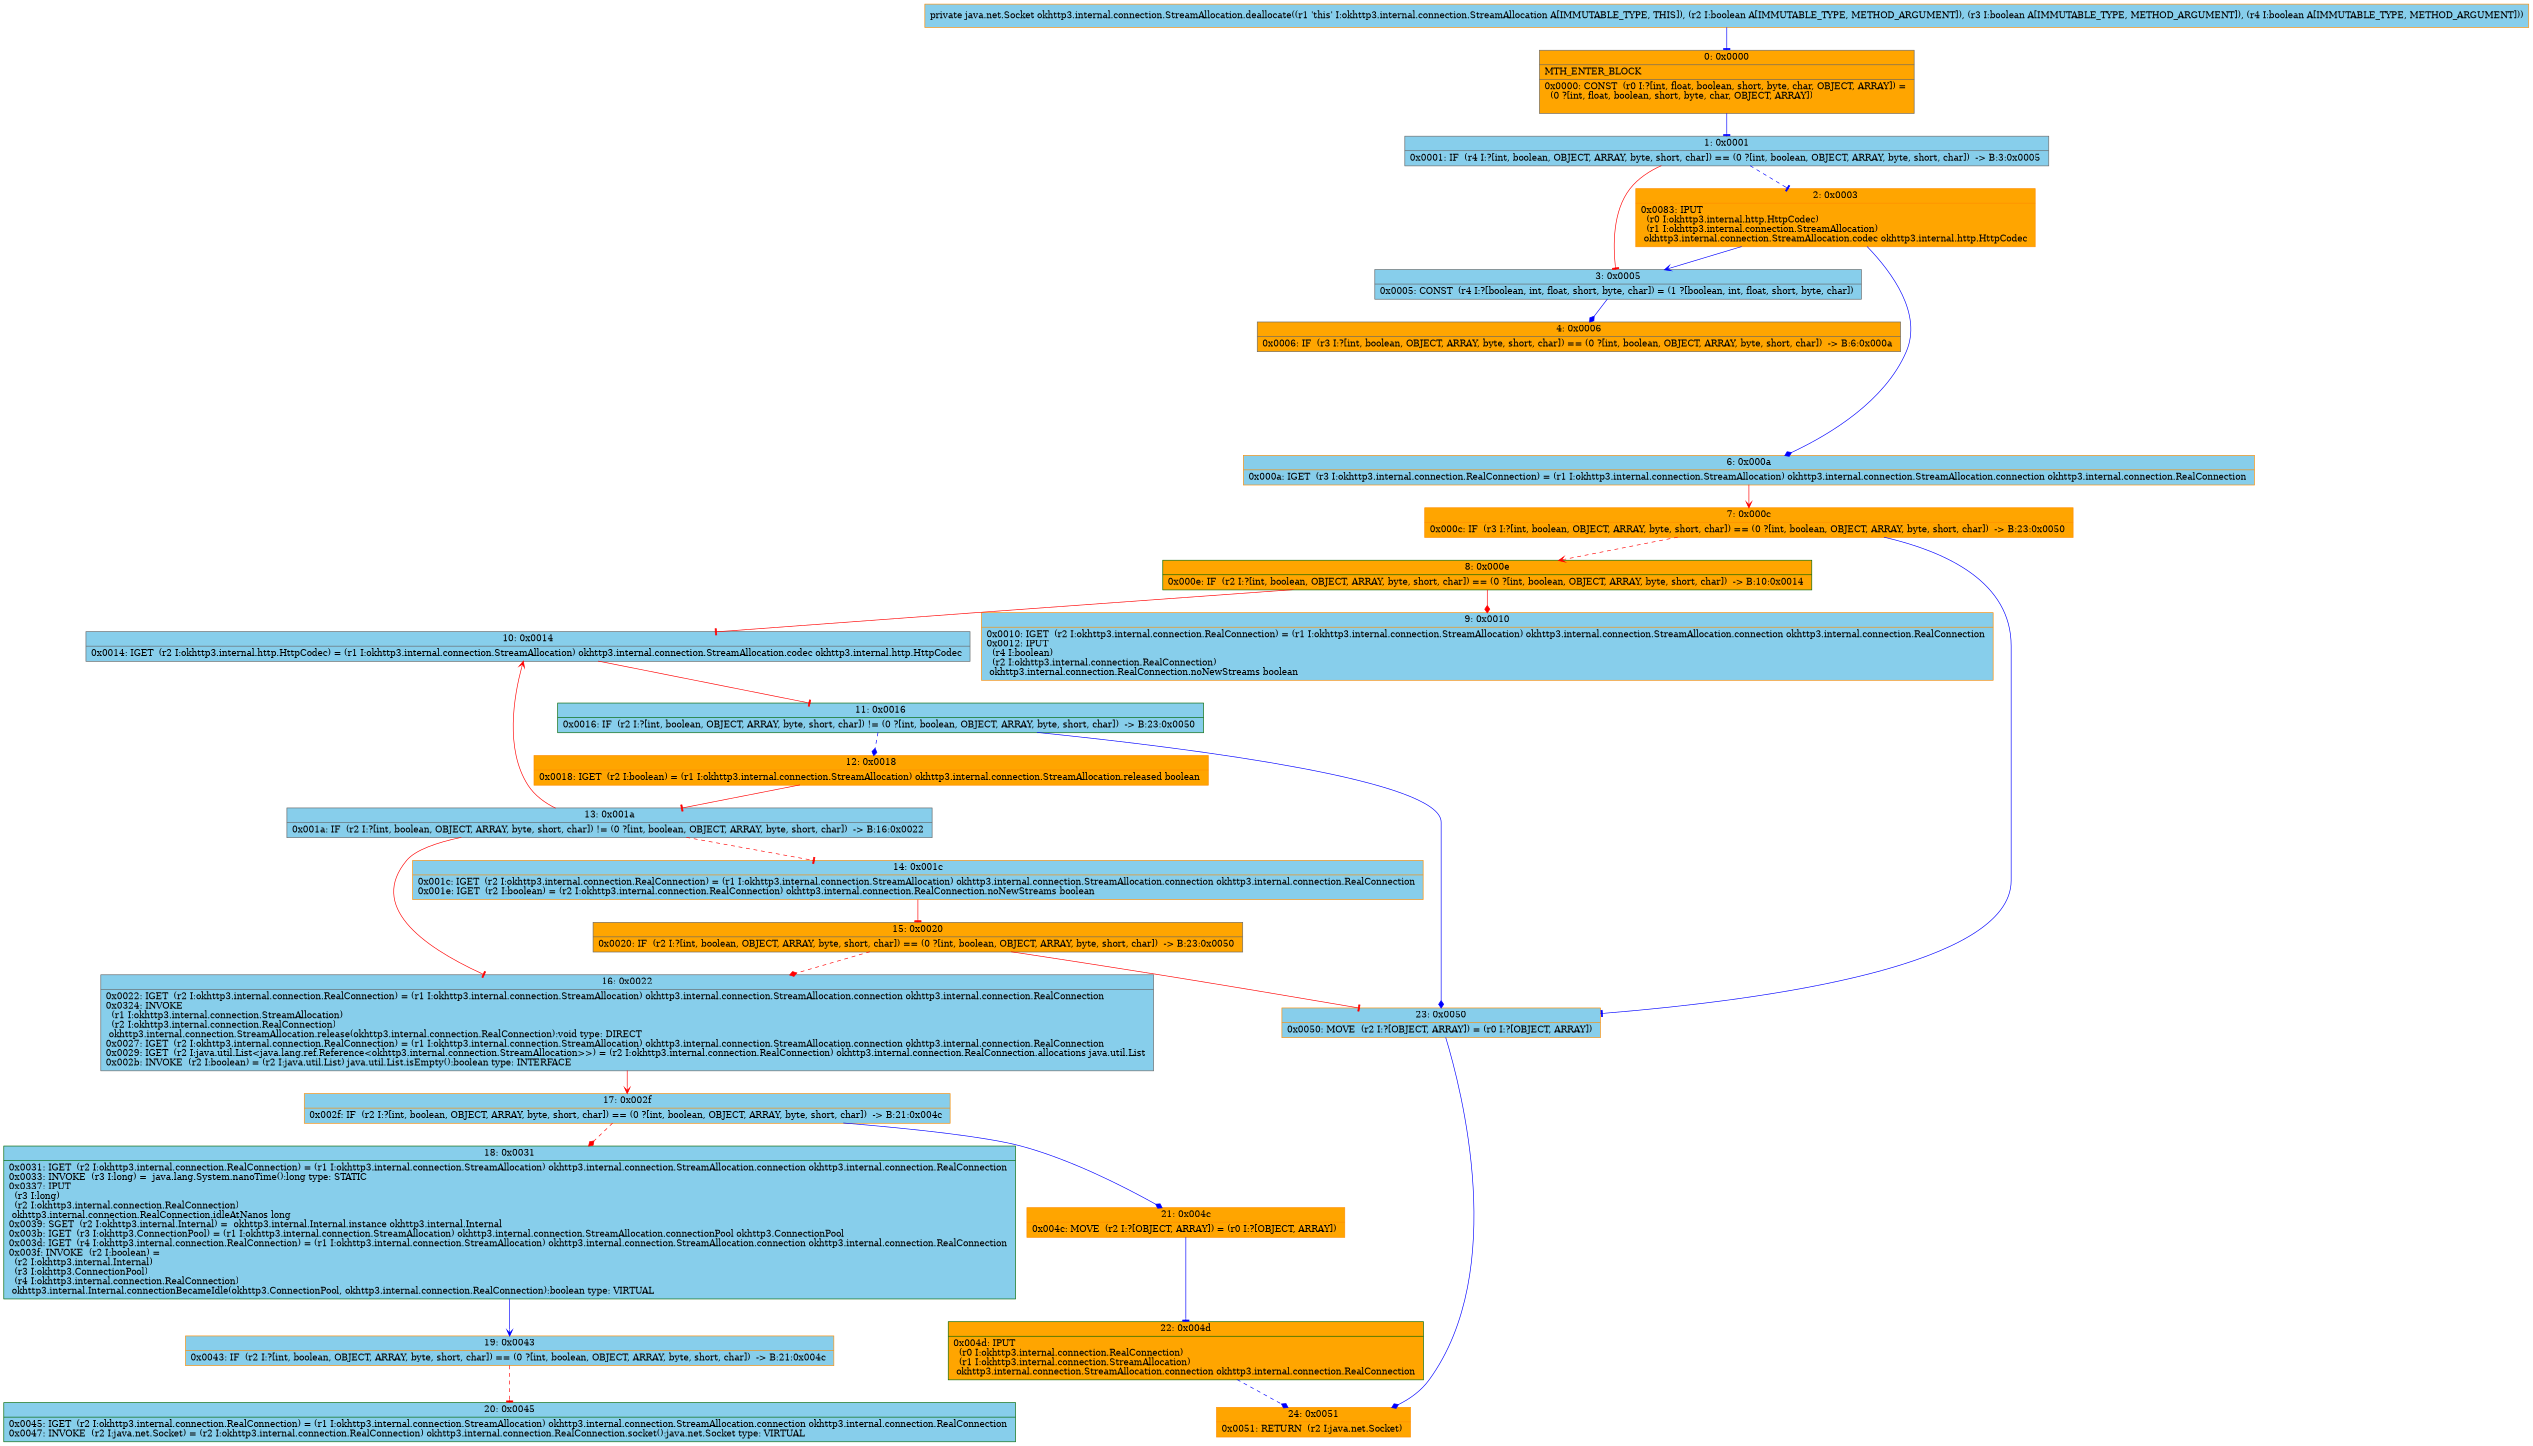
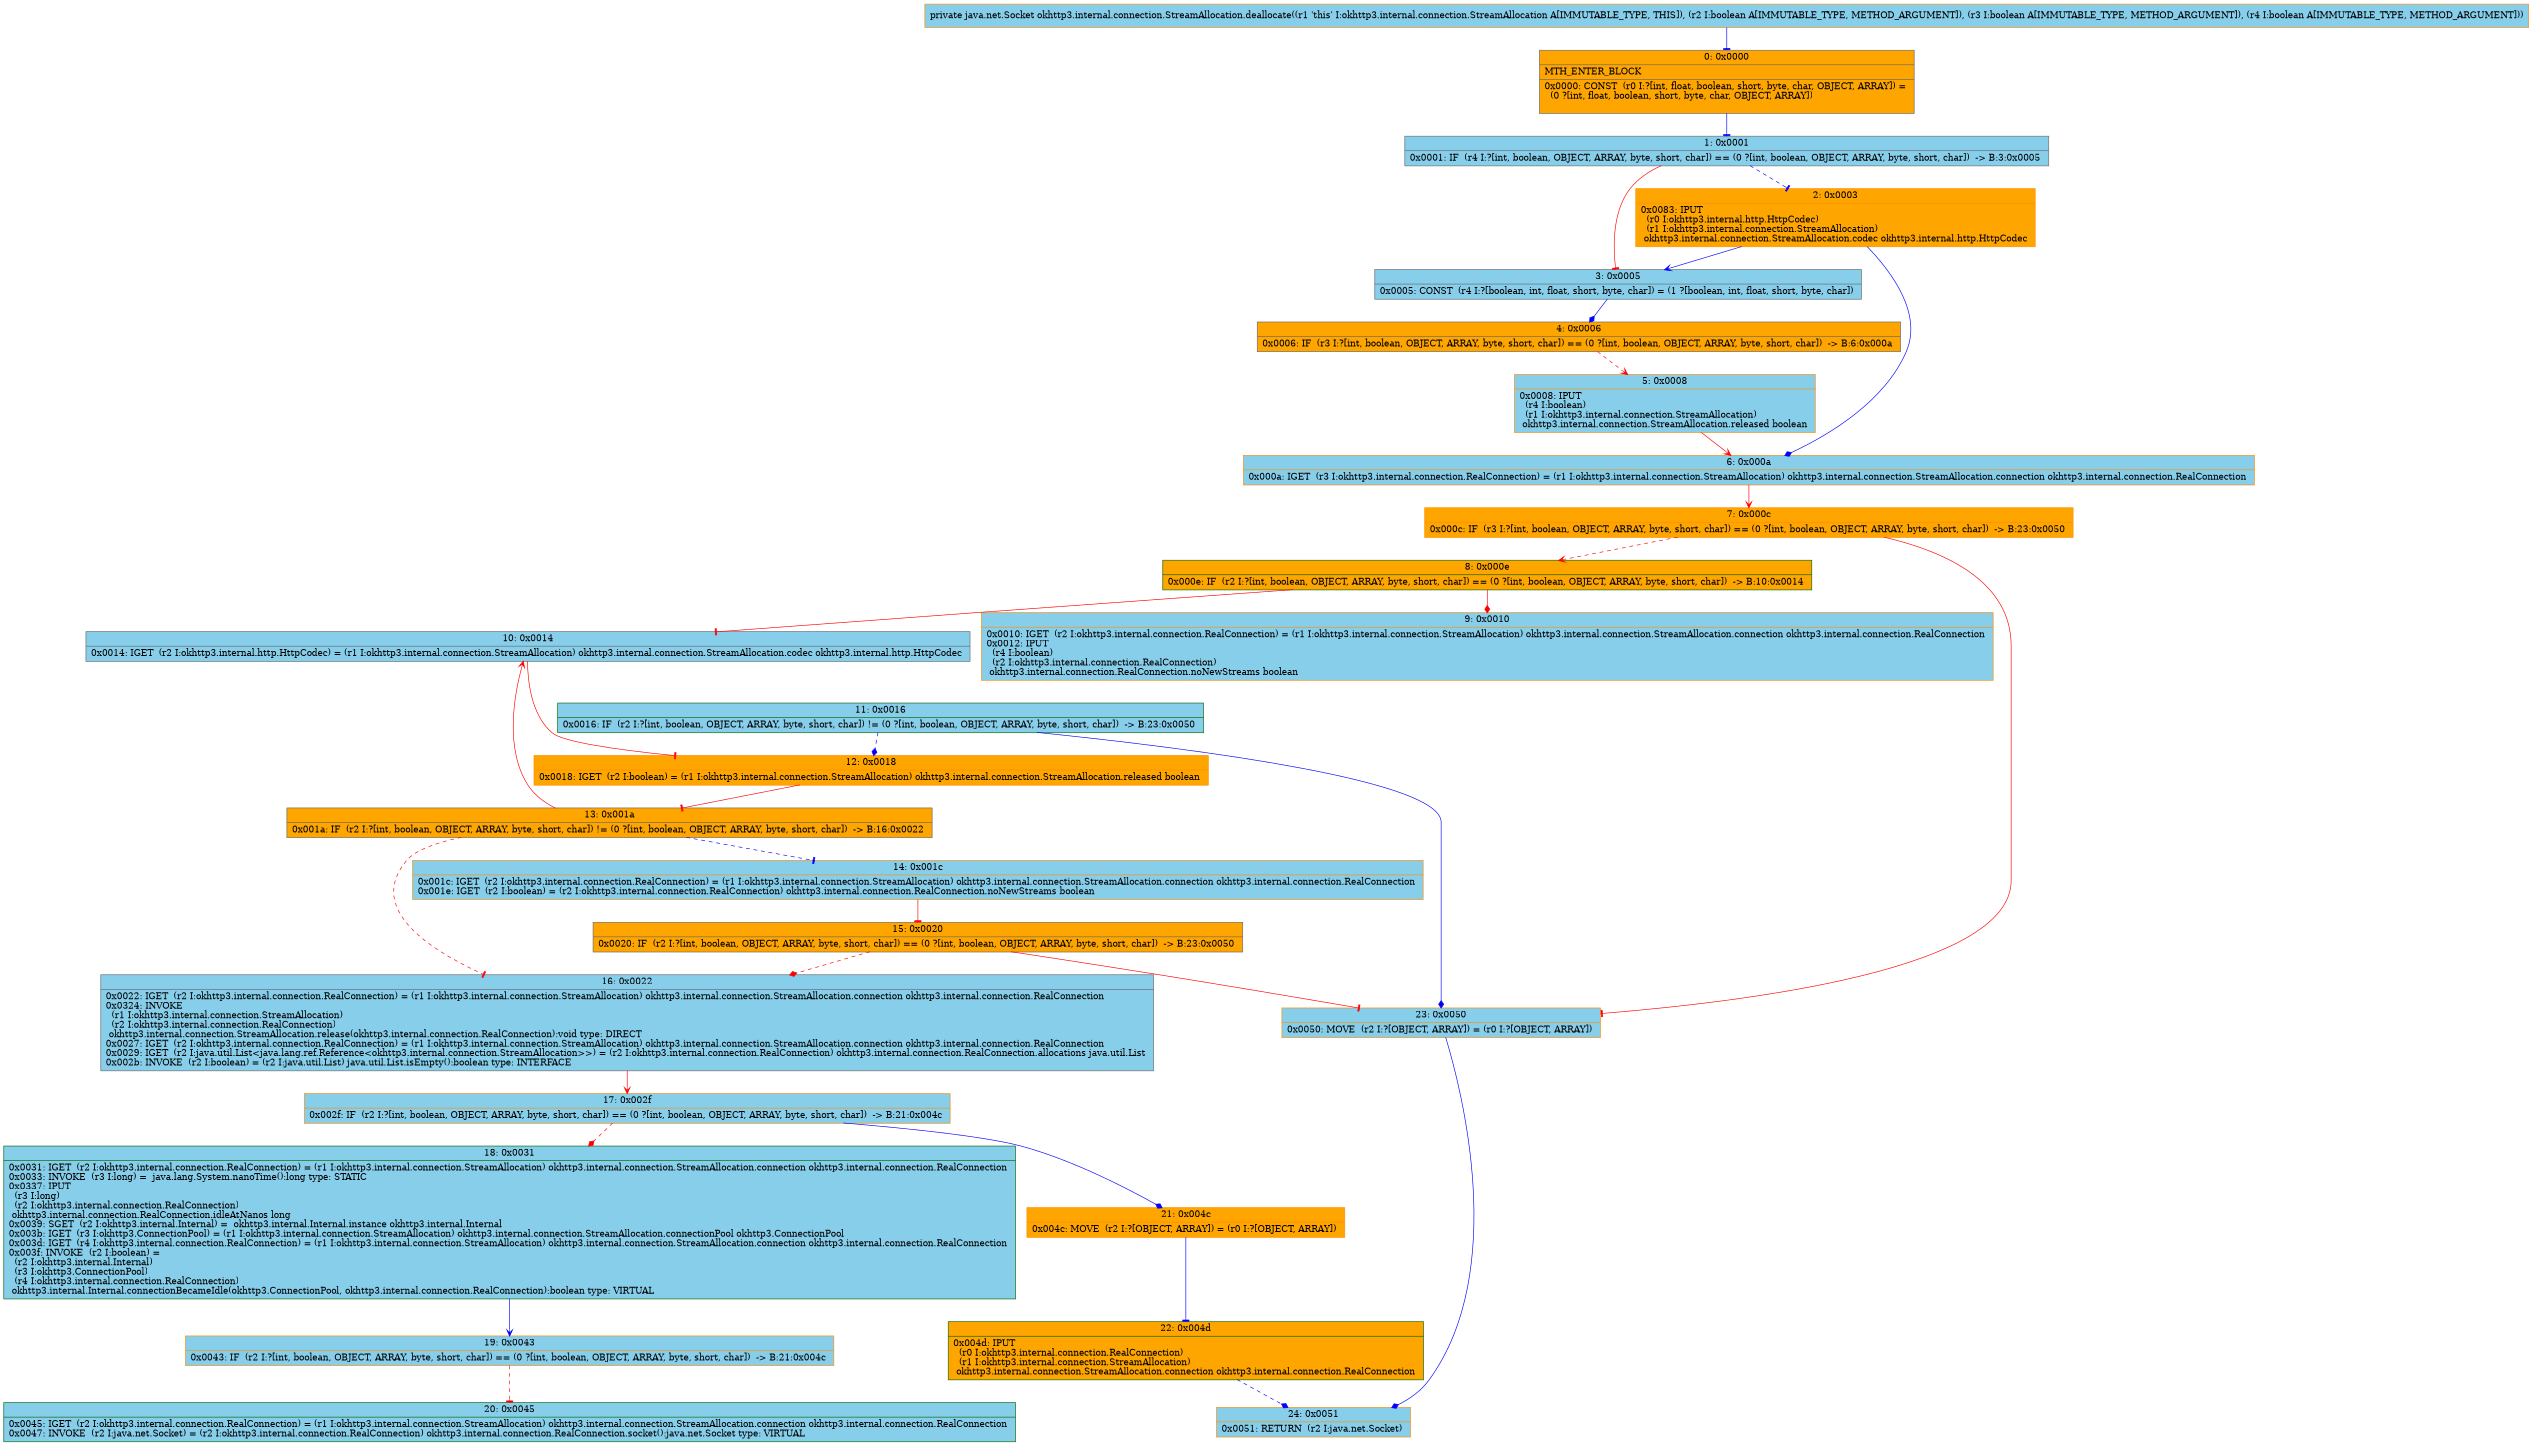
none -> (1665, 403)
(703, 682) -> (573, 741)
(610, 823) -> (610, 823)
(749, 849) -> (749, 849)
(2006, 896) -> (2006, 896)
(397, 907) -> (397, 907)
(1313, 1422) -> (1313, 1422)
